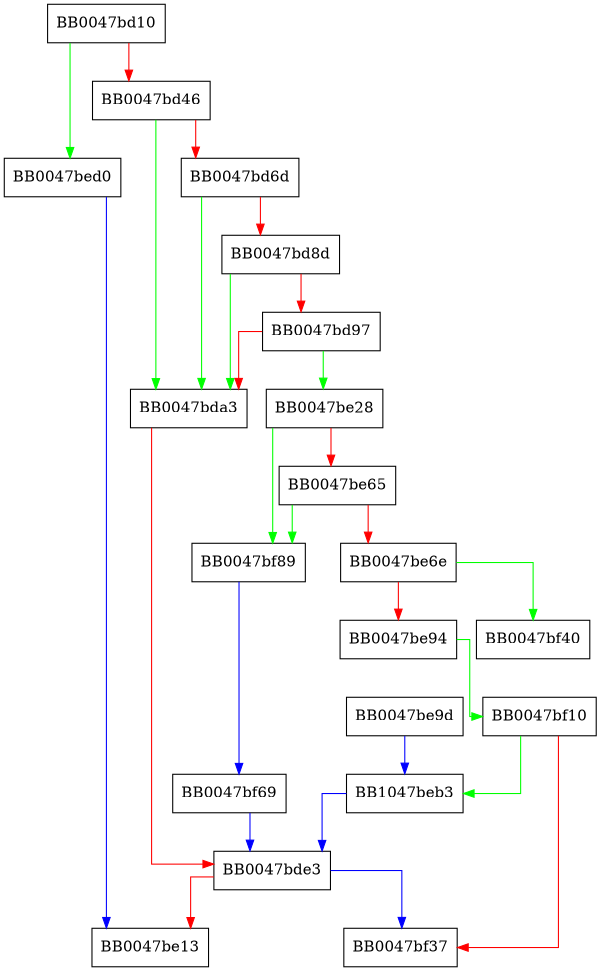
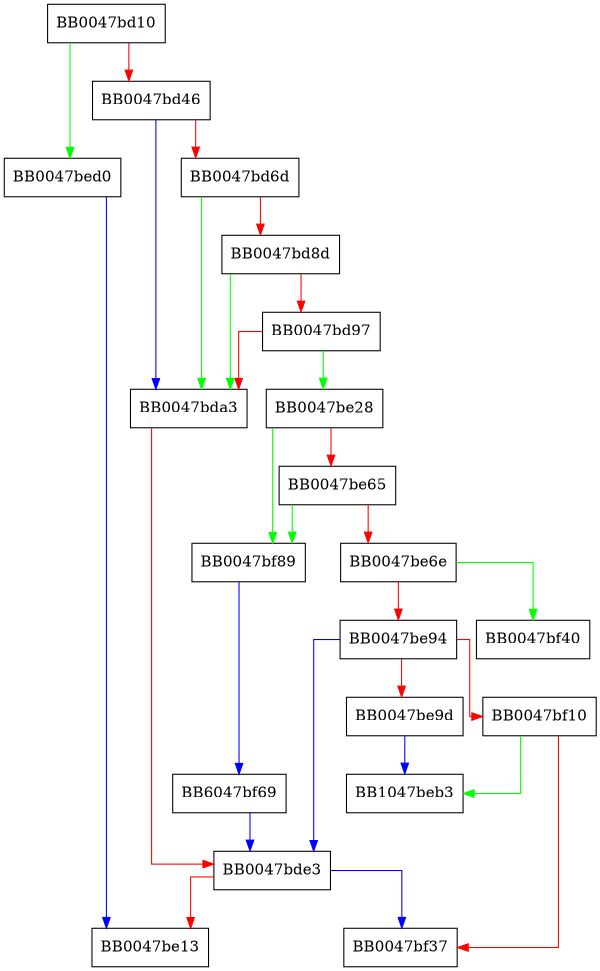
(156, 249) -> (156, 249)
none -> (402, 673)
(470, 673) -> (470, 673)
(229, 794) -> (229, 794)
(322, 805) -> (314, 727)
